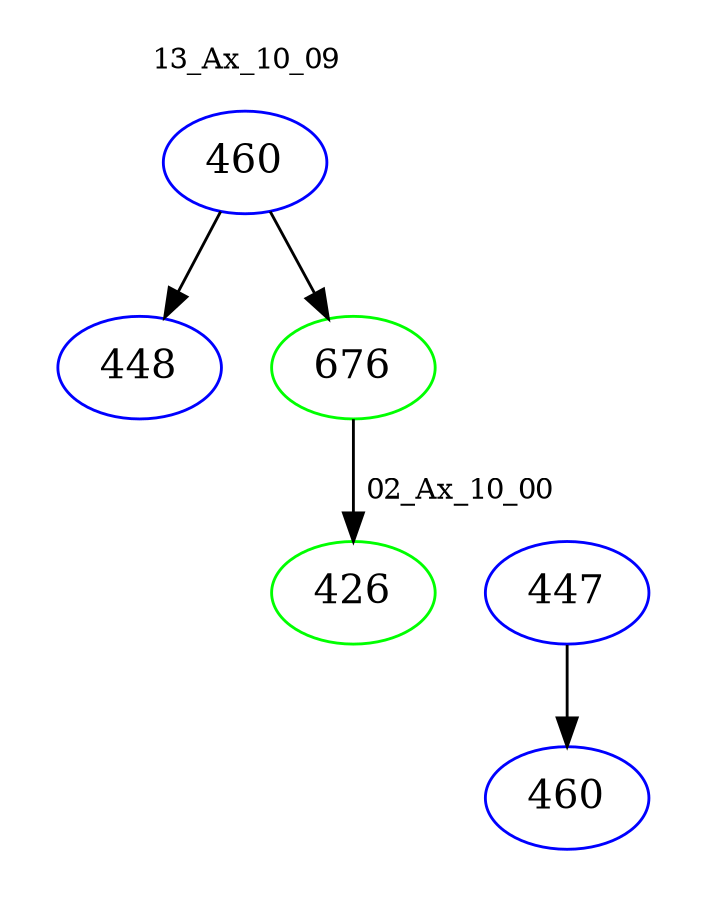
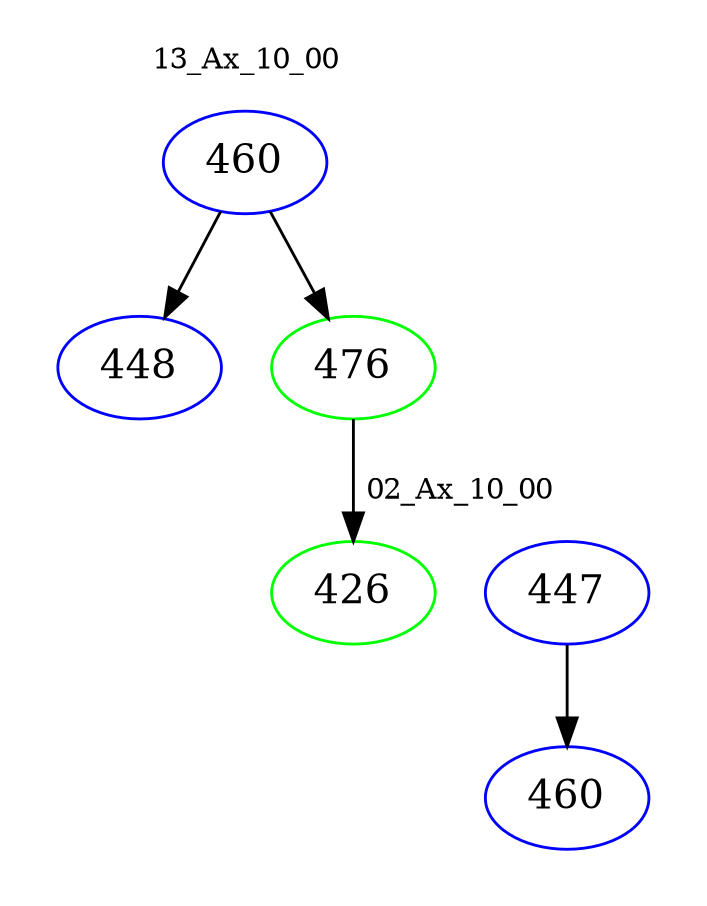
(247, 61) -> (247, 61)
(353, 368) -> (353, 368)
